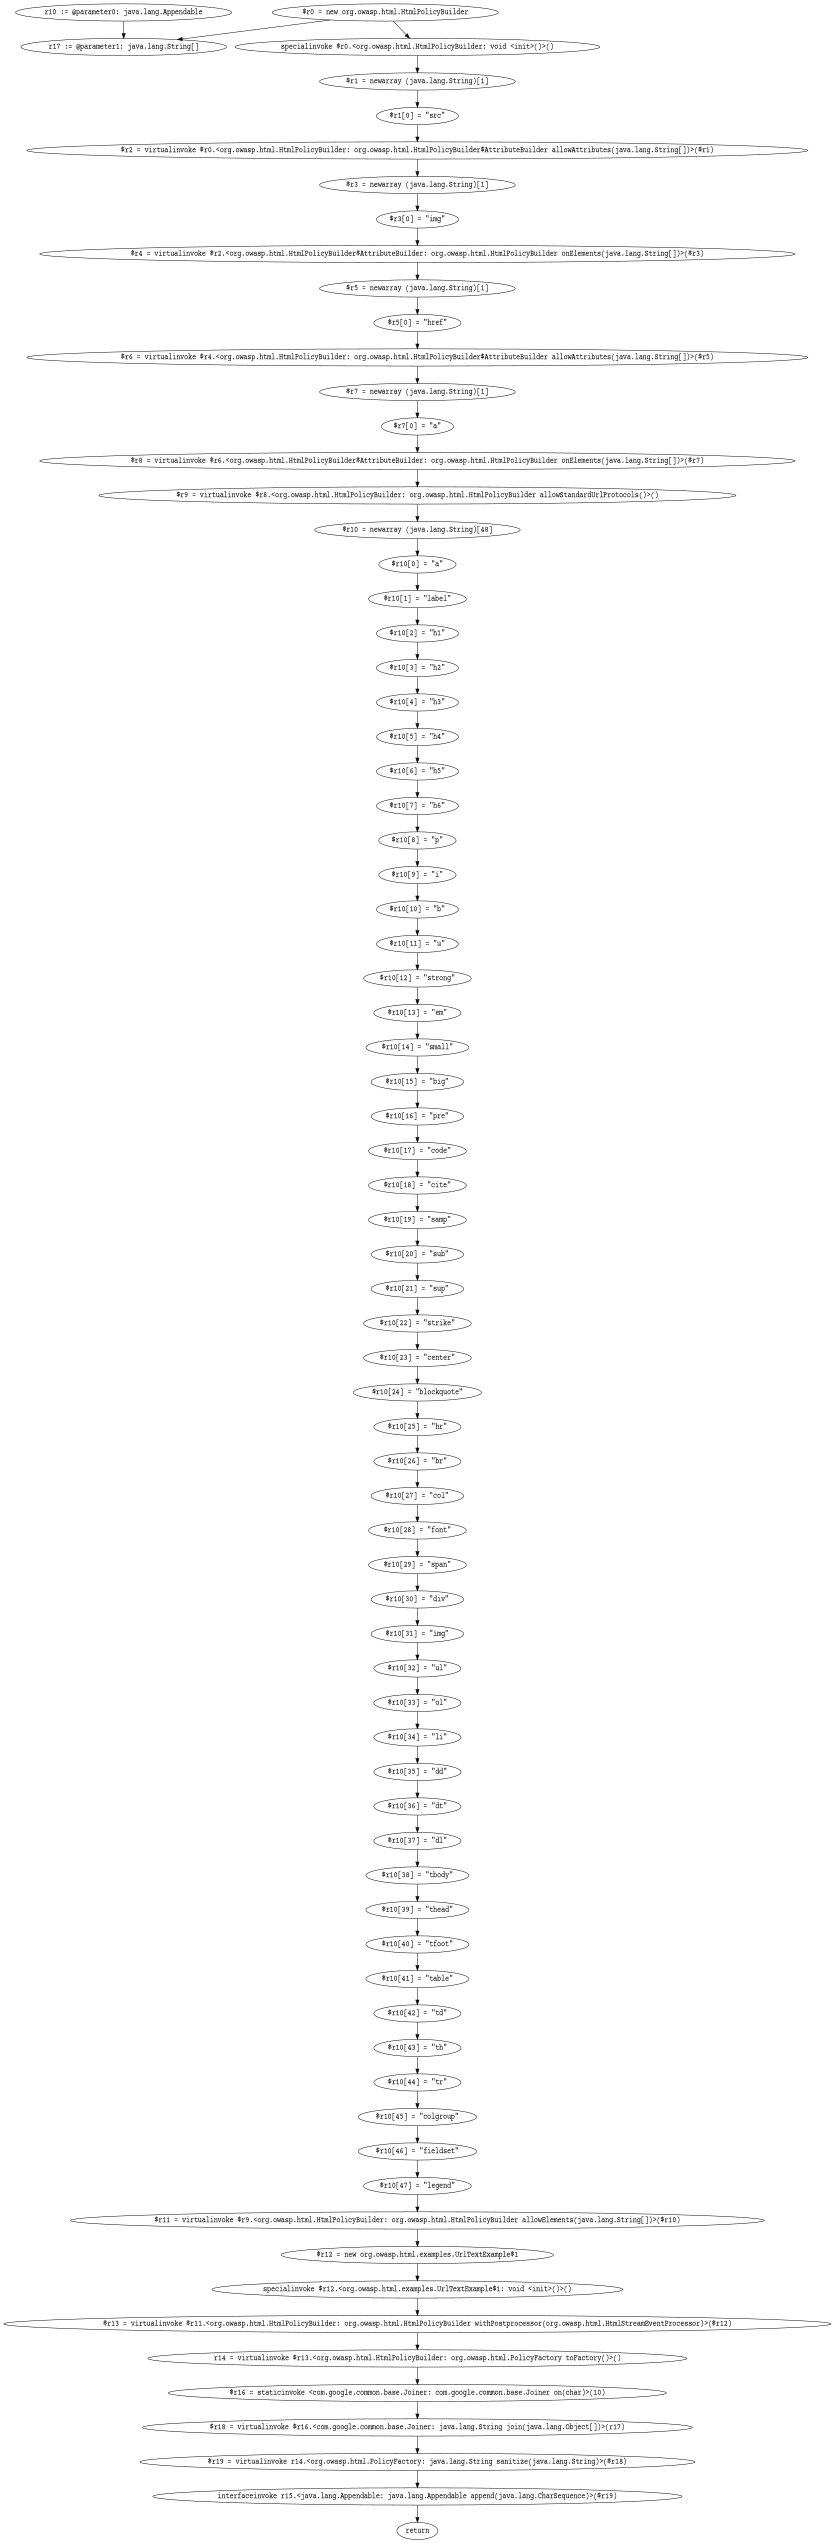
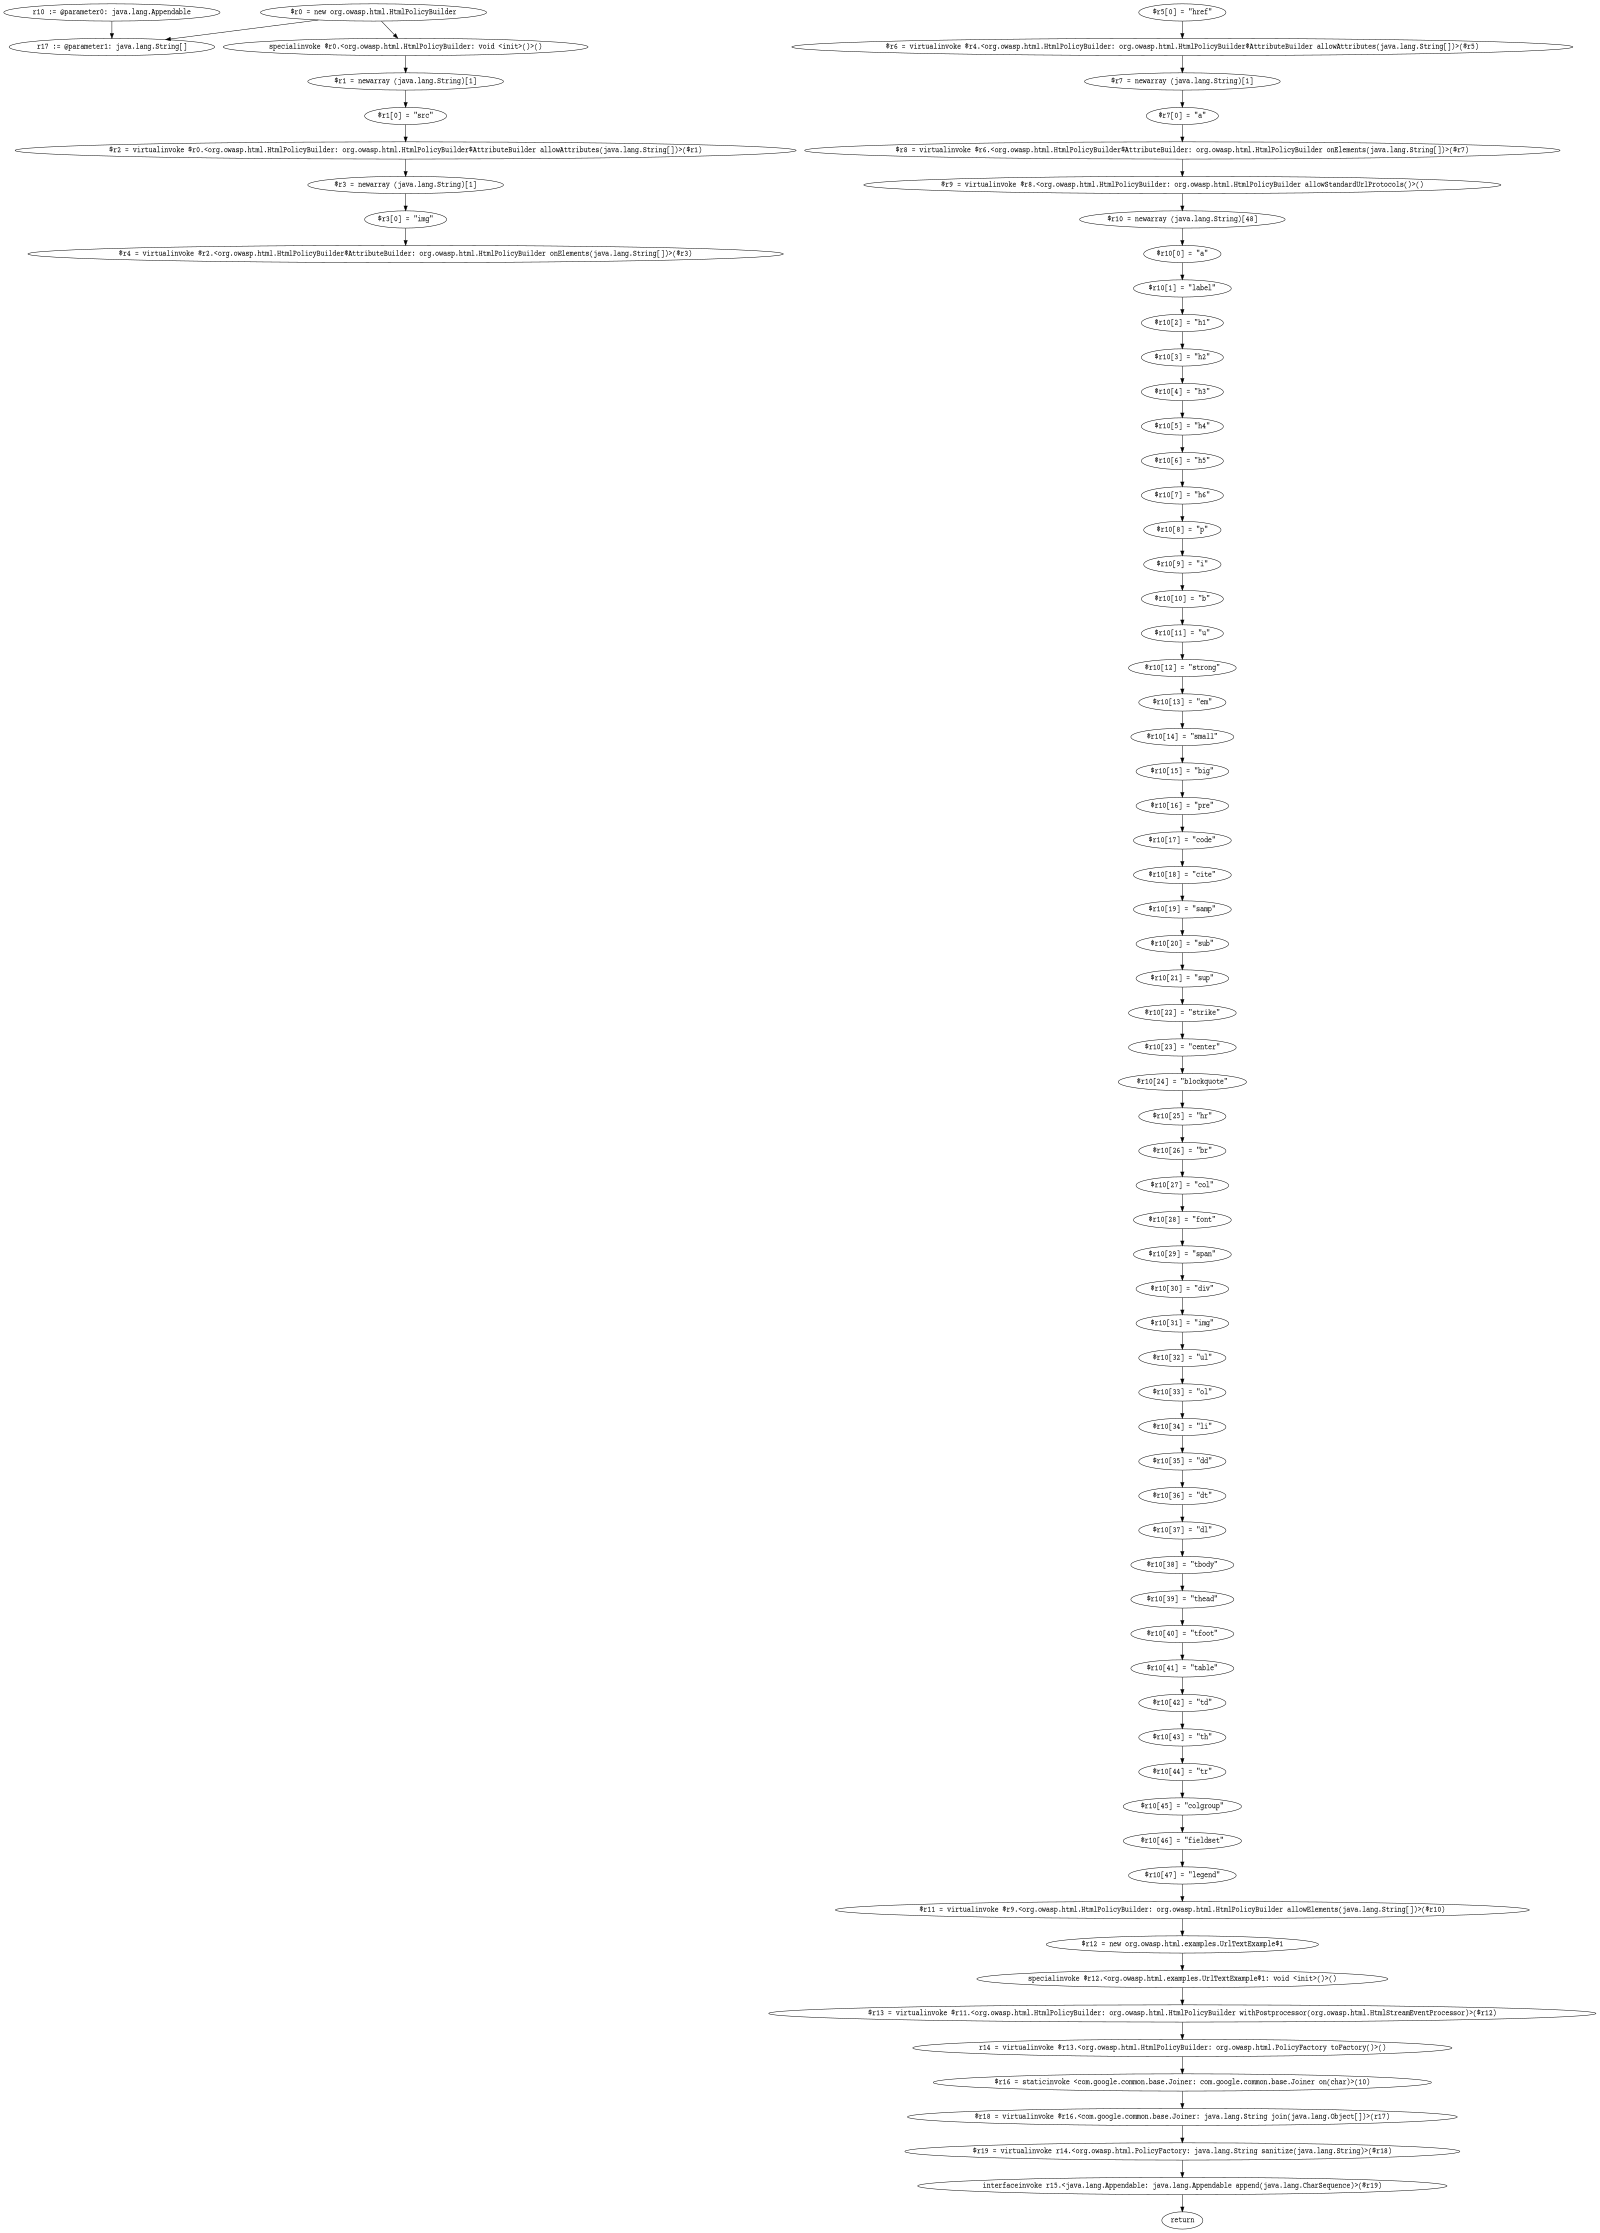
(417, 288) -> none
